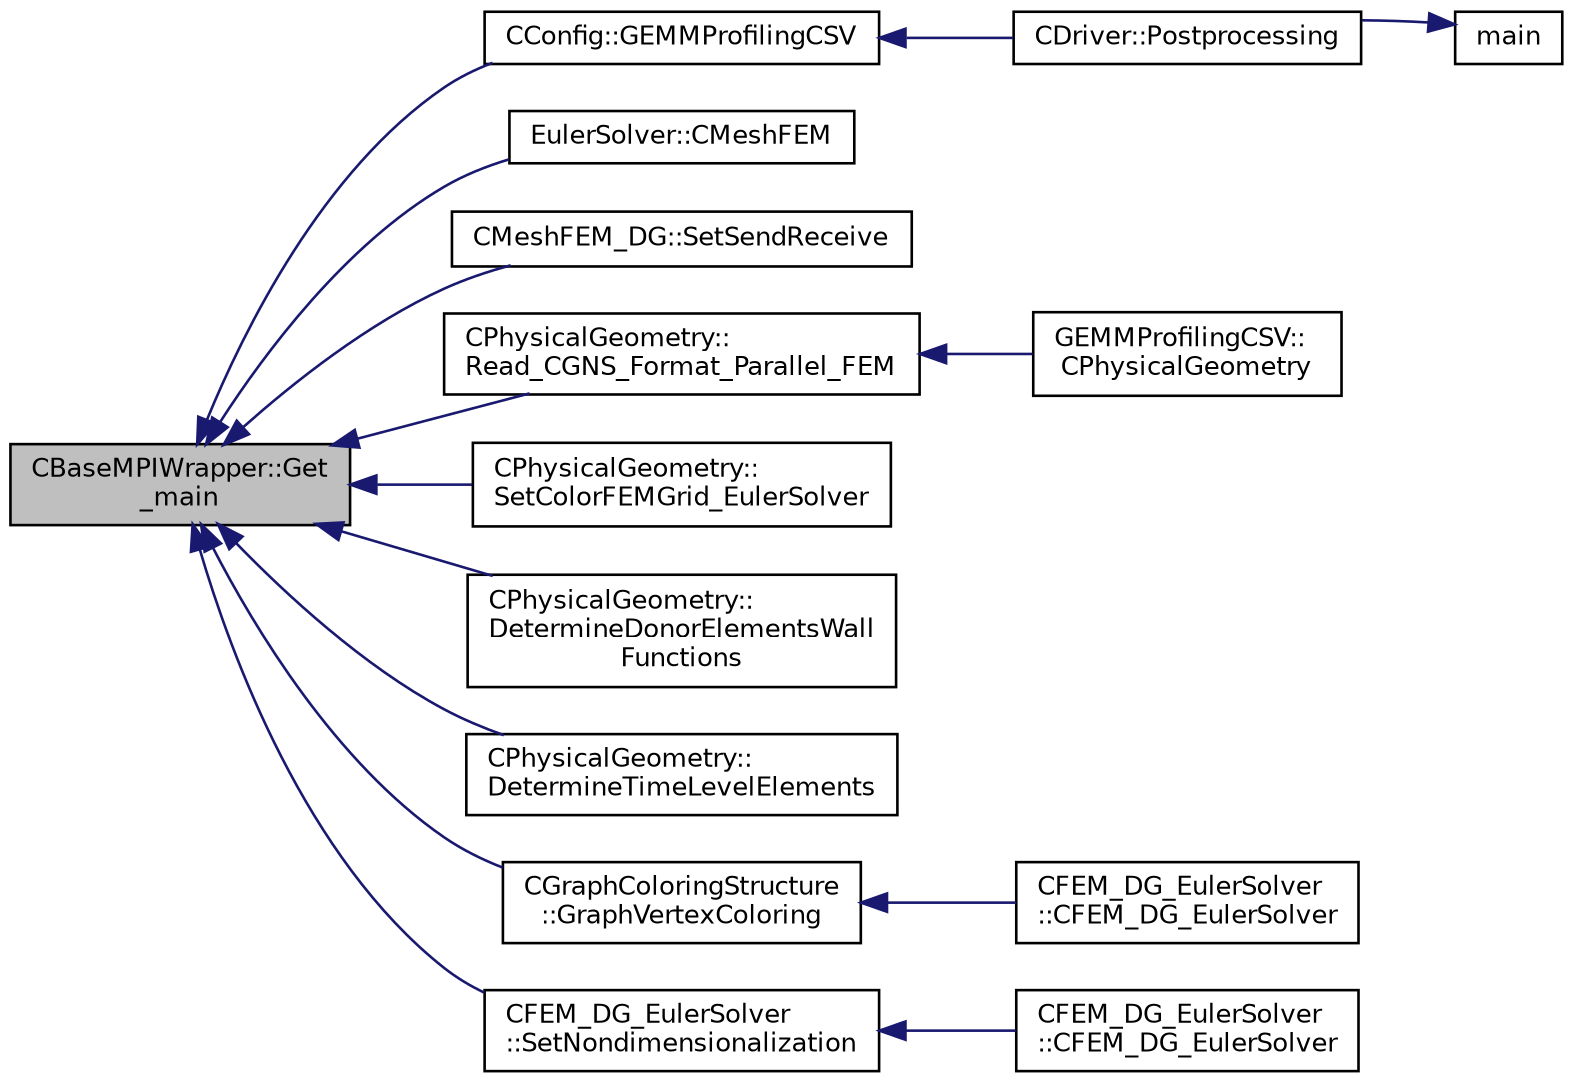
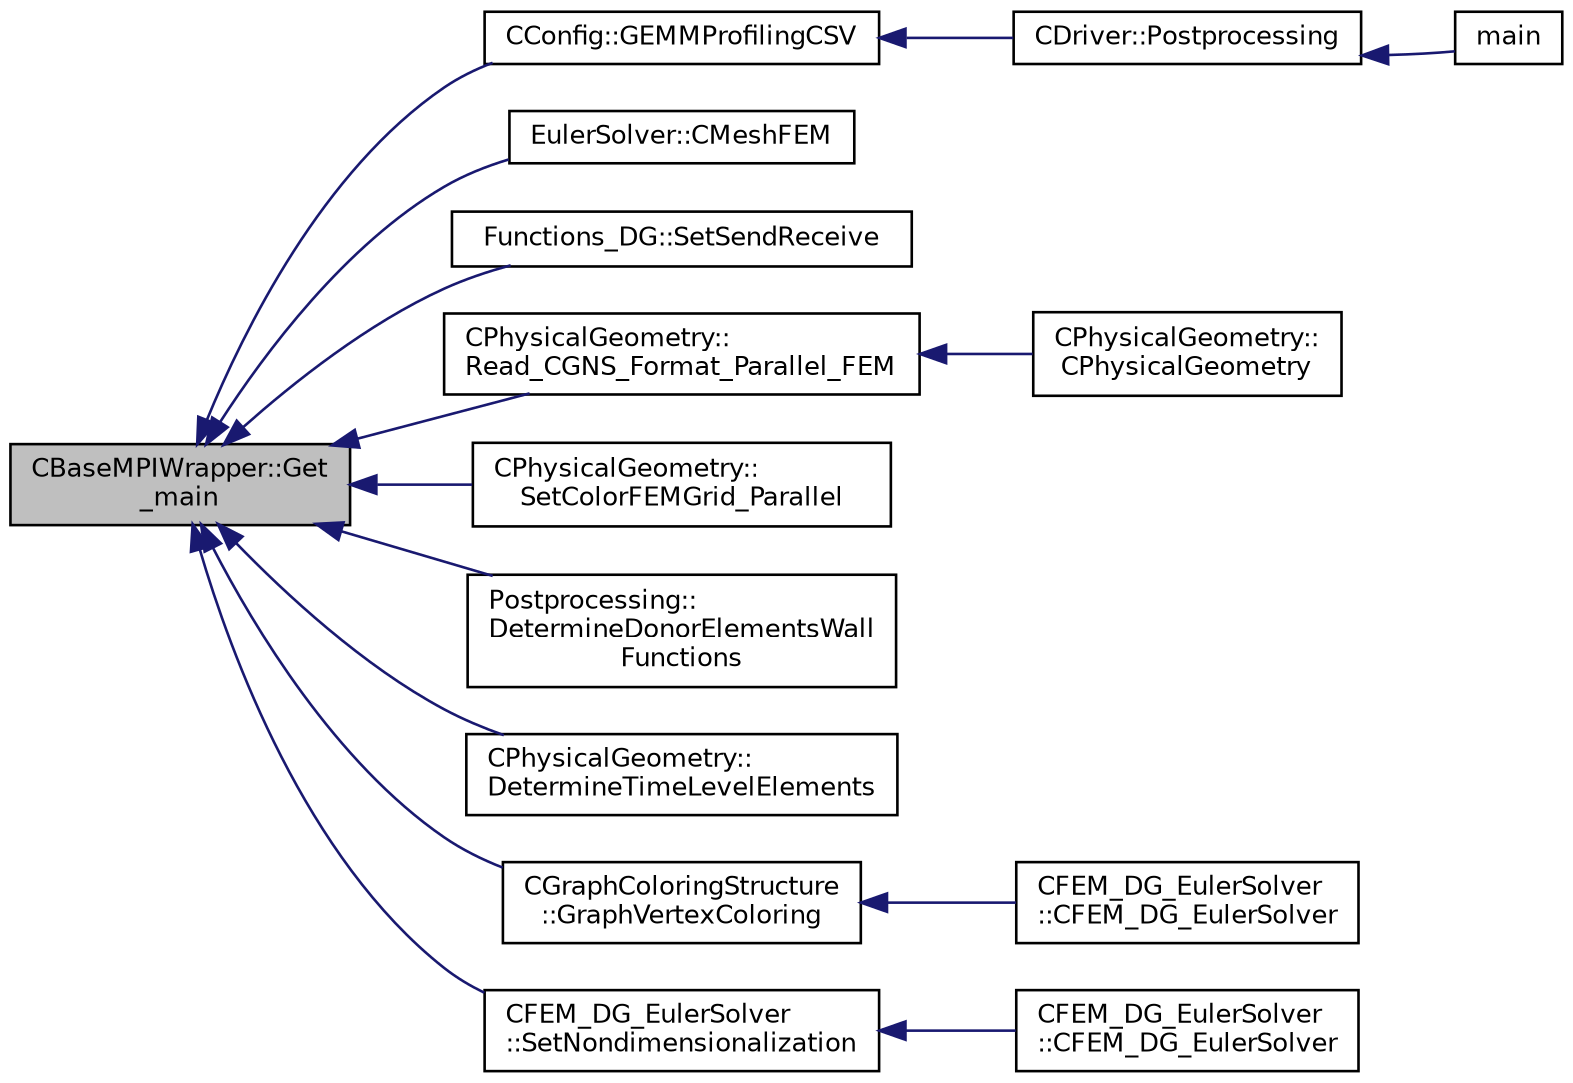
(1395, 21) -> (1422, 54)
(682, 239) -> (682, 239)
(1187, 354) -> (1187, 354)
(682, 485) -> (682, 485)
(682, 631) -> (682, 631)
